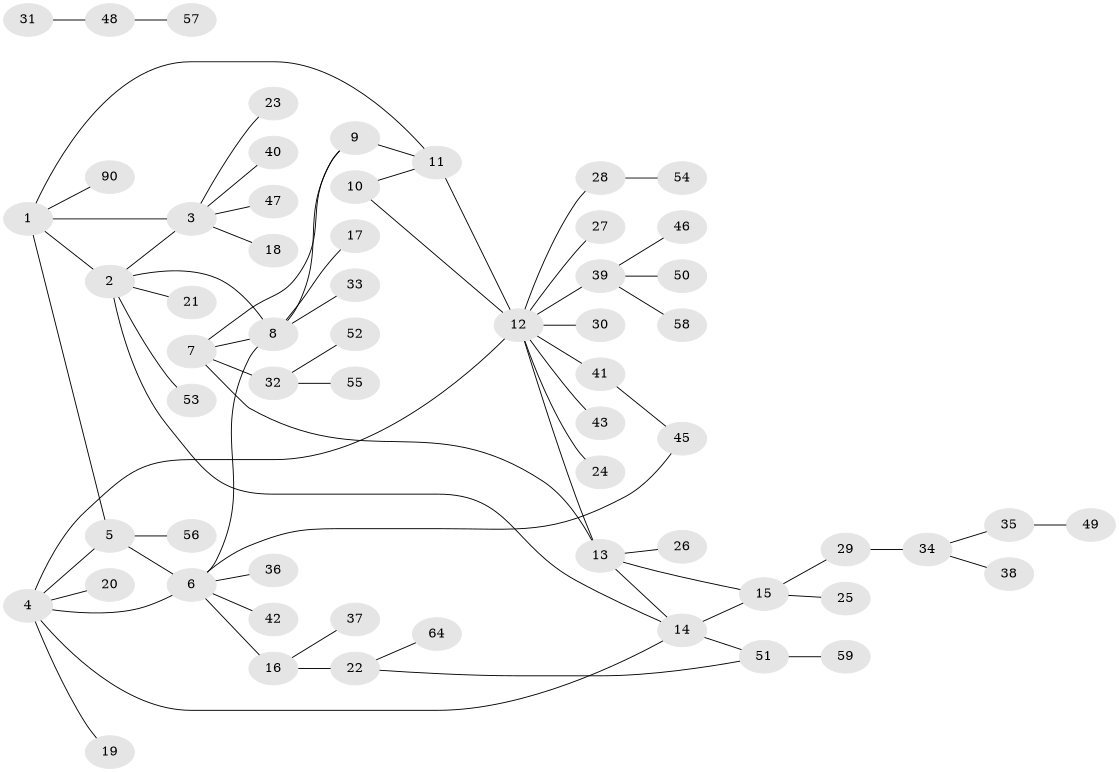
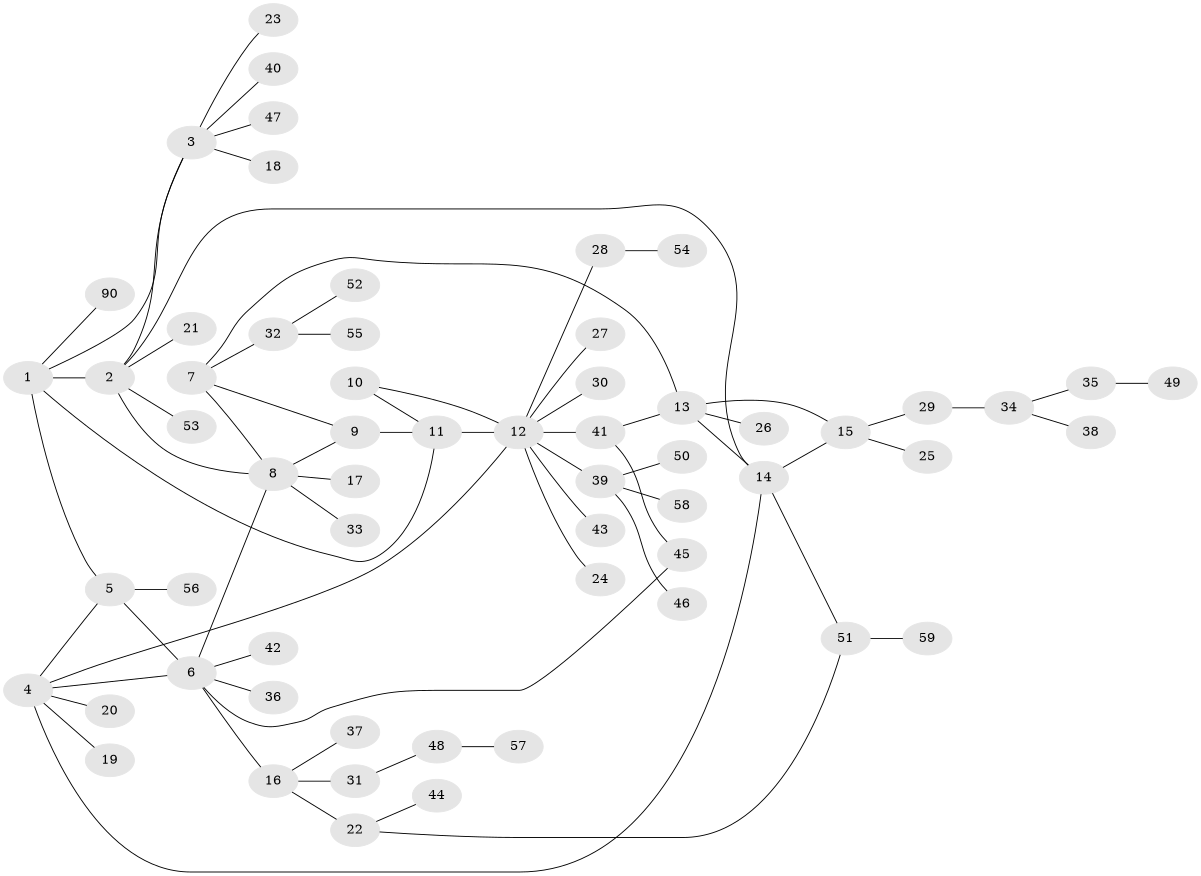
(557, 441) -> (641, 420)
(437, 634) -> (437, 796)
none -> (314, 781)
